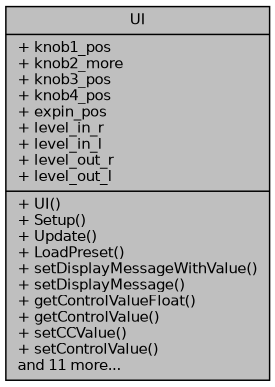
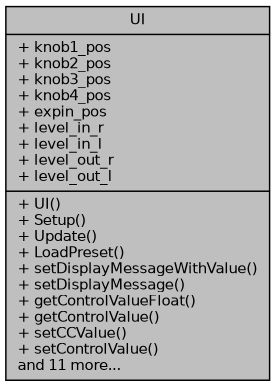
(71, 64) -> (64, 64)
